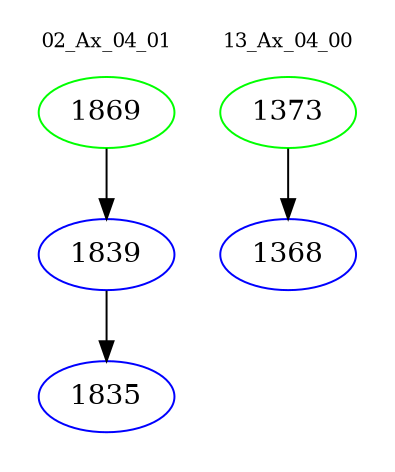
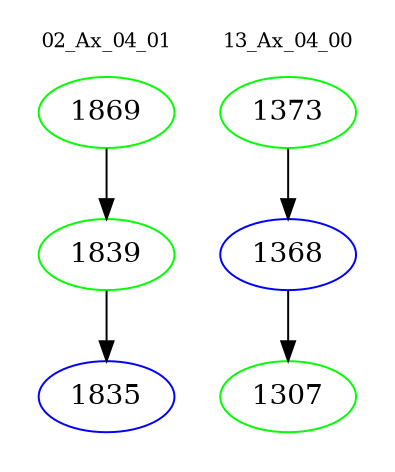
(107, 255) -> (107, 255)
none -> (288, 397)
